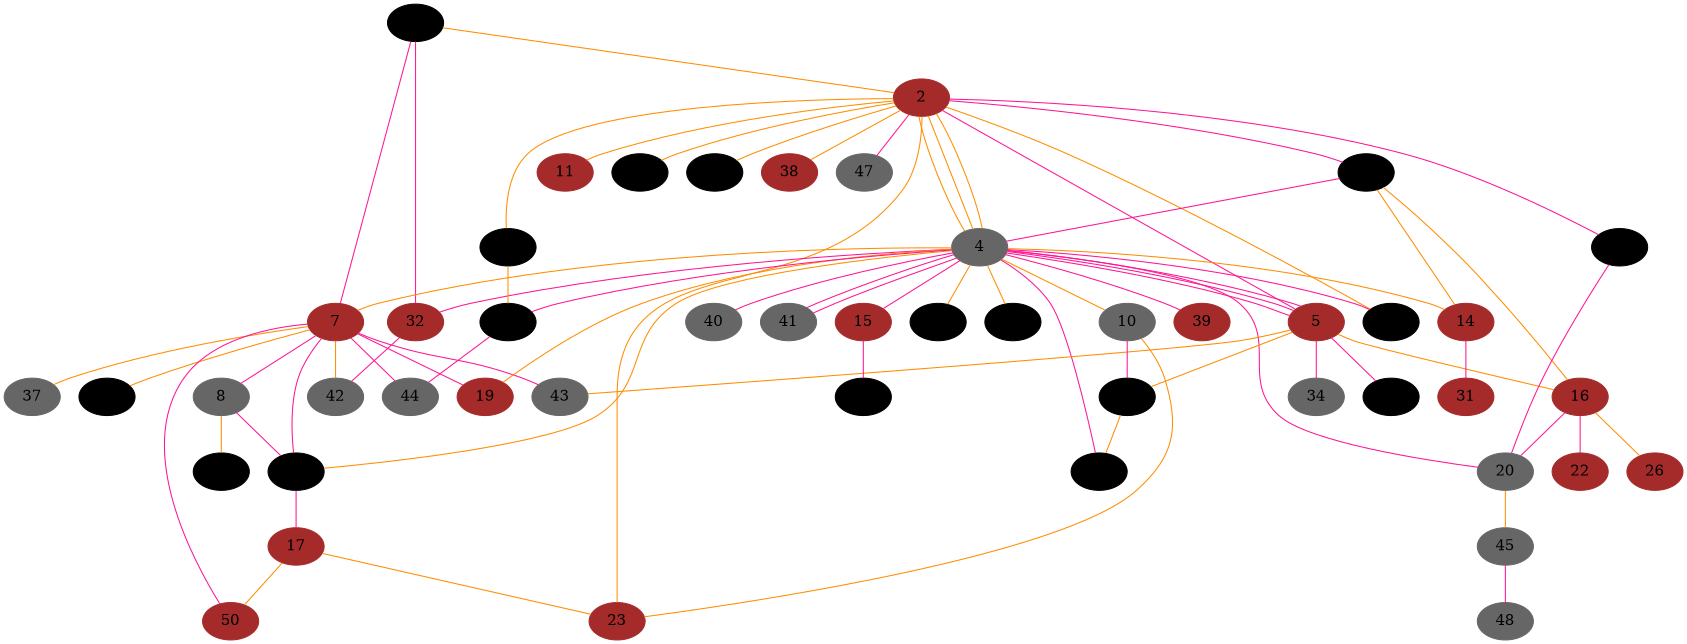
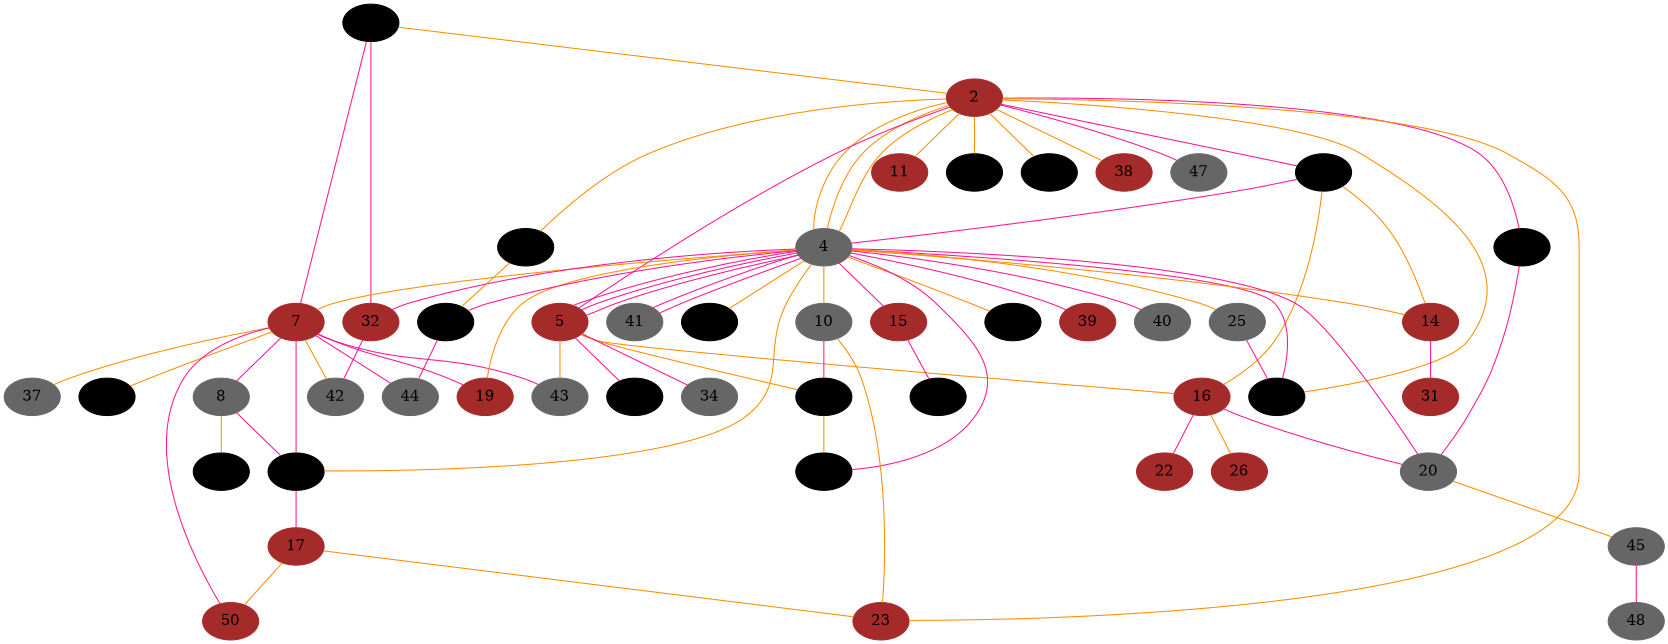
none -> (1237, 322)
